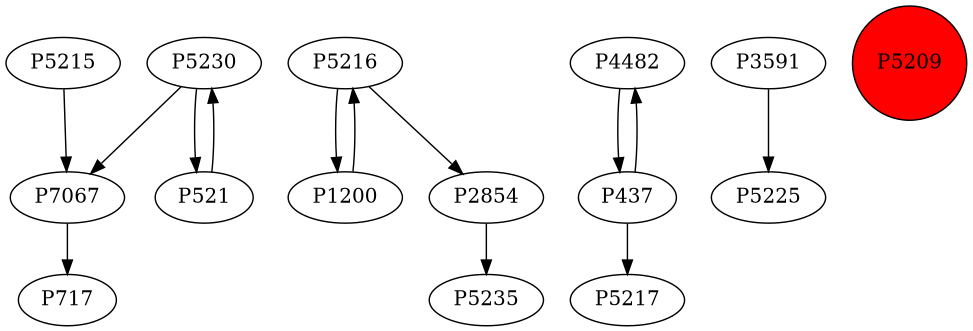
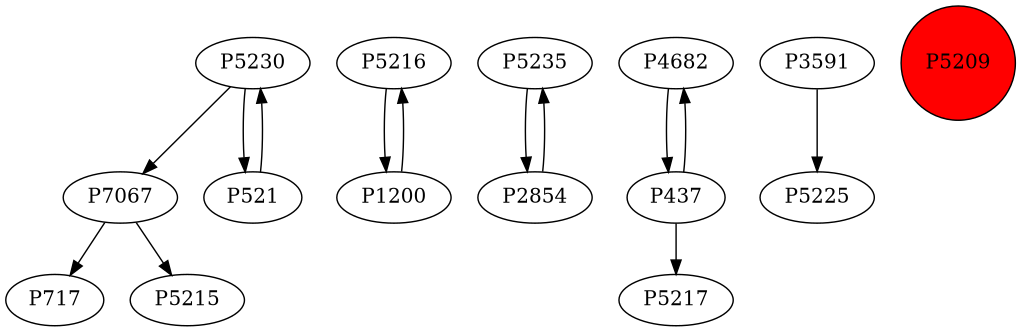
(627, 63) -> (676, 63)
(65, 123) -> (150, 243)
(410, 125) -> (525, 123)
